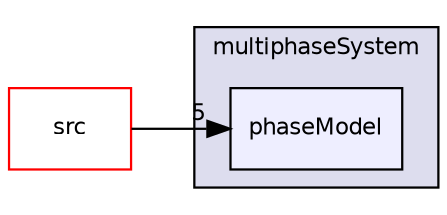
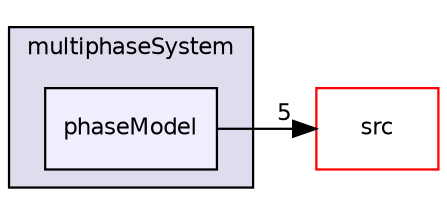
(169, 129) -> (268, 129)
